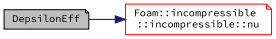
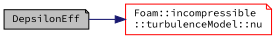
(199, 19) -> (199, 19)
